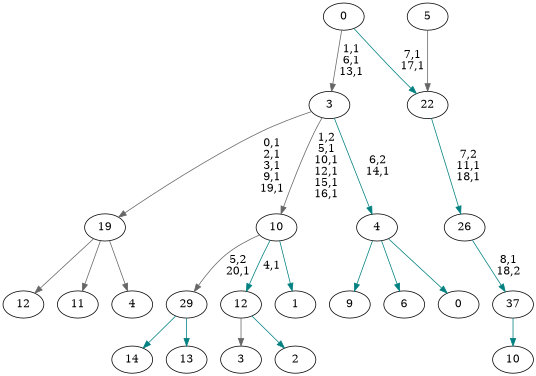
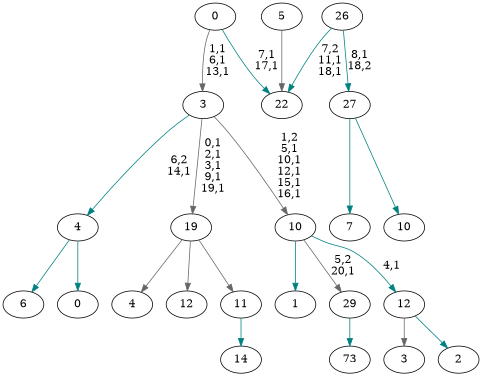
(445, 162) -> (310, 56)
none -> (350, 227)
(350, 304) -> none
(513, 304) -> (350, 105)
(162, 329) -> (241, 328)
(187, 360) -> (350, 360)
